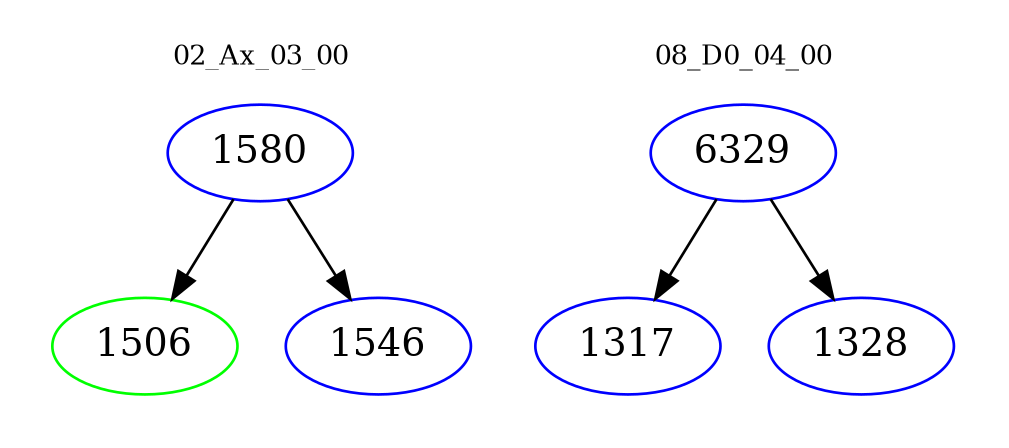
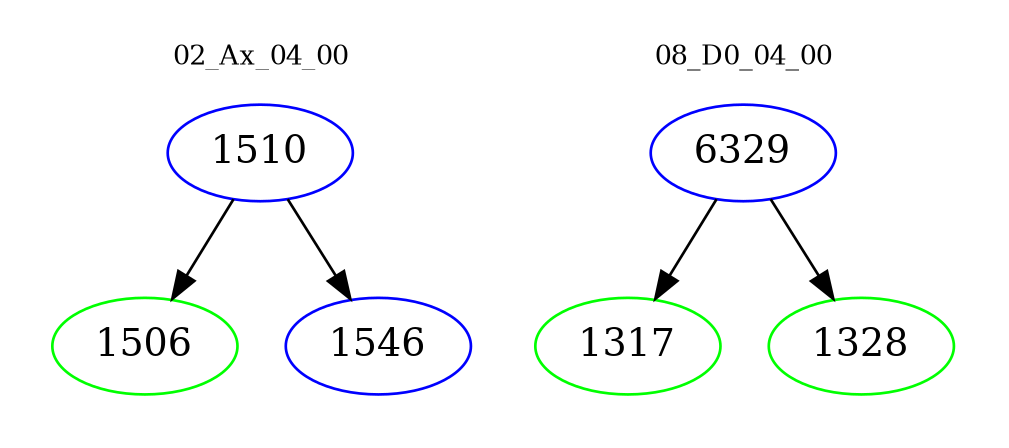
(262, 58) -> (262, 58)
(260, 153) -> (260, 153)
(628, 346) -> (628, 346)
(861, 346) -> (861, 346)
